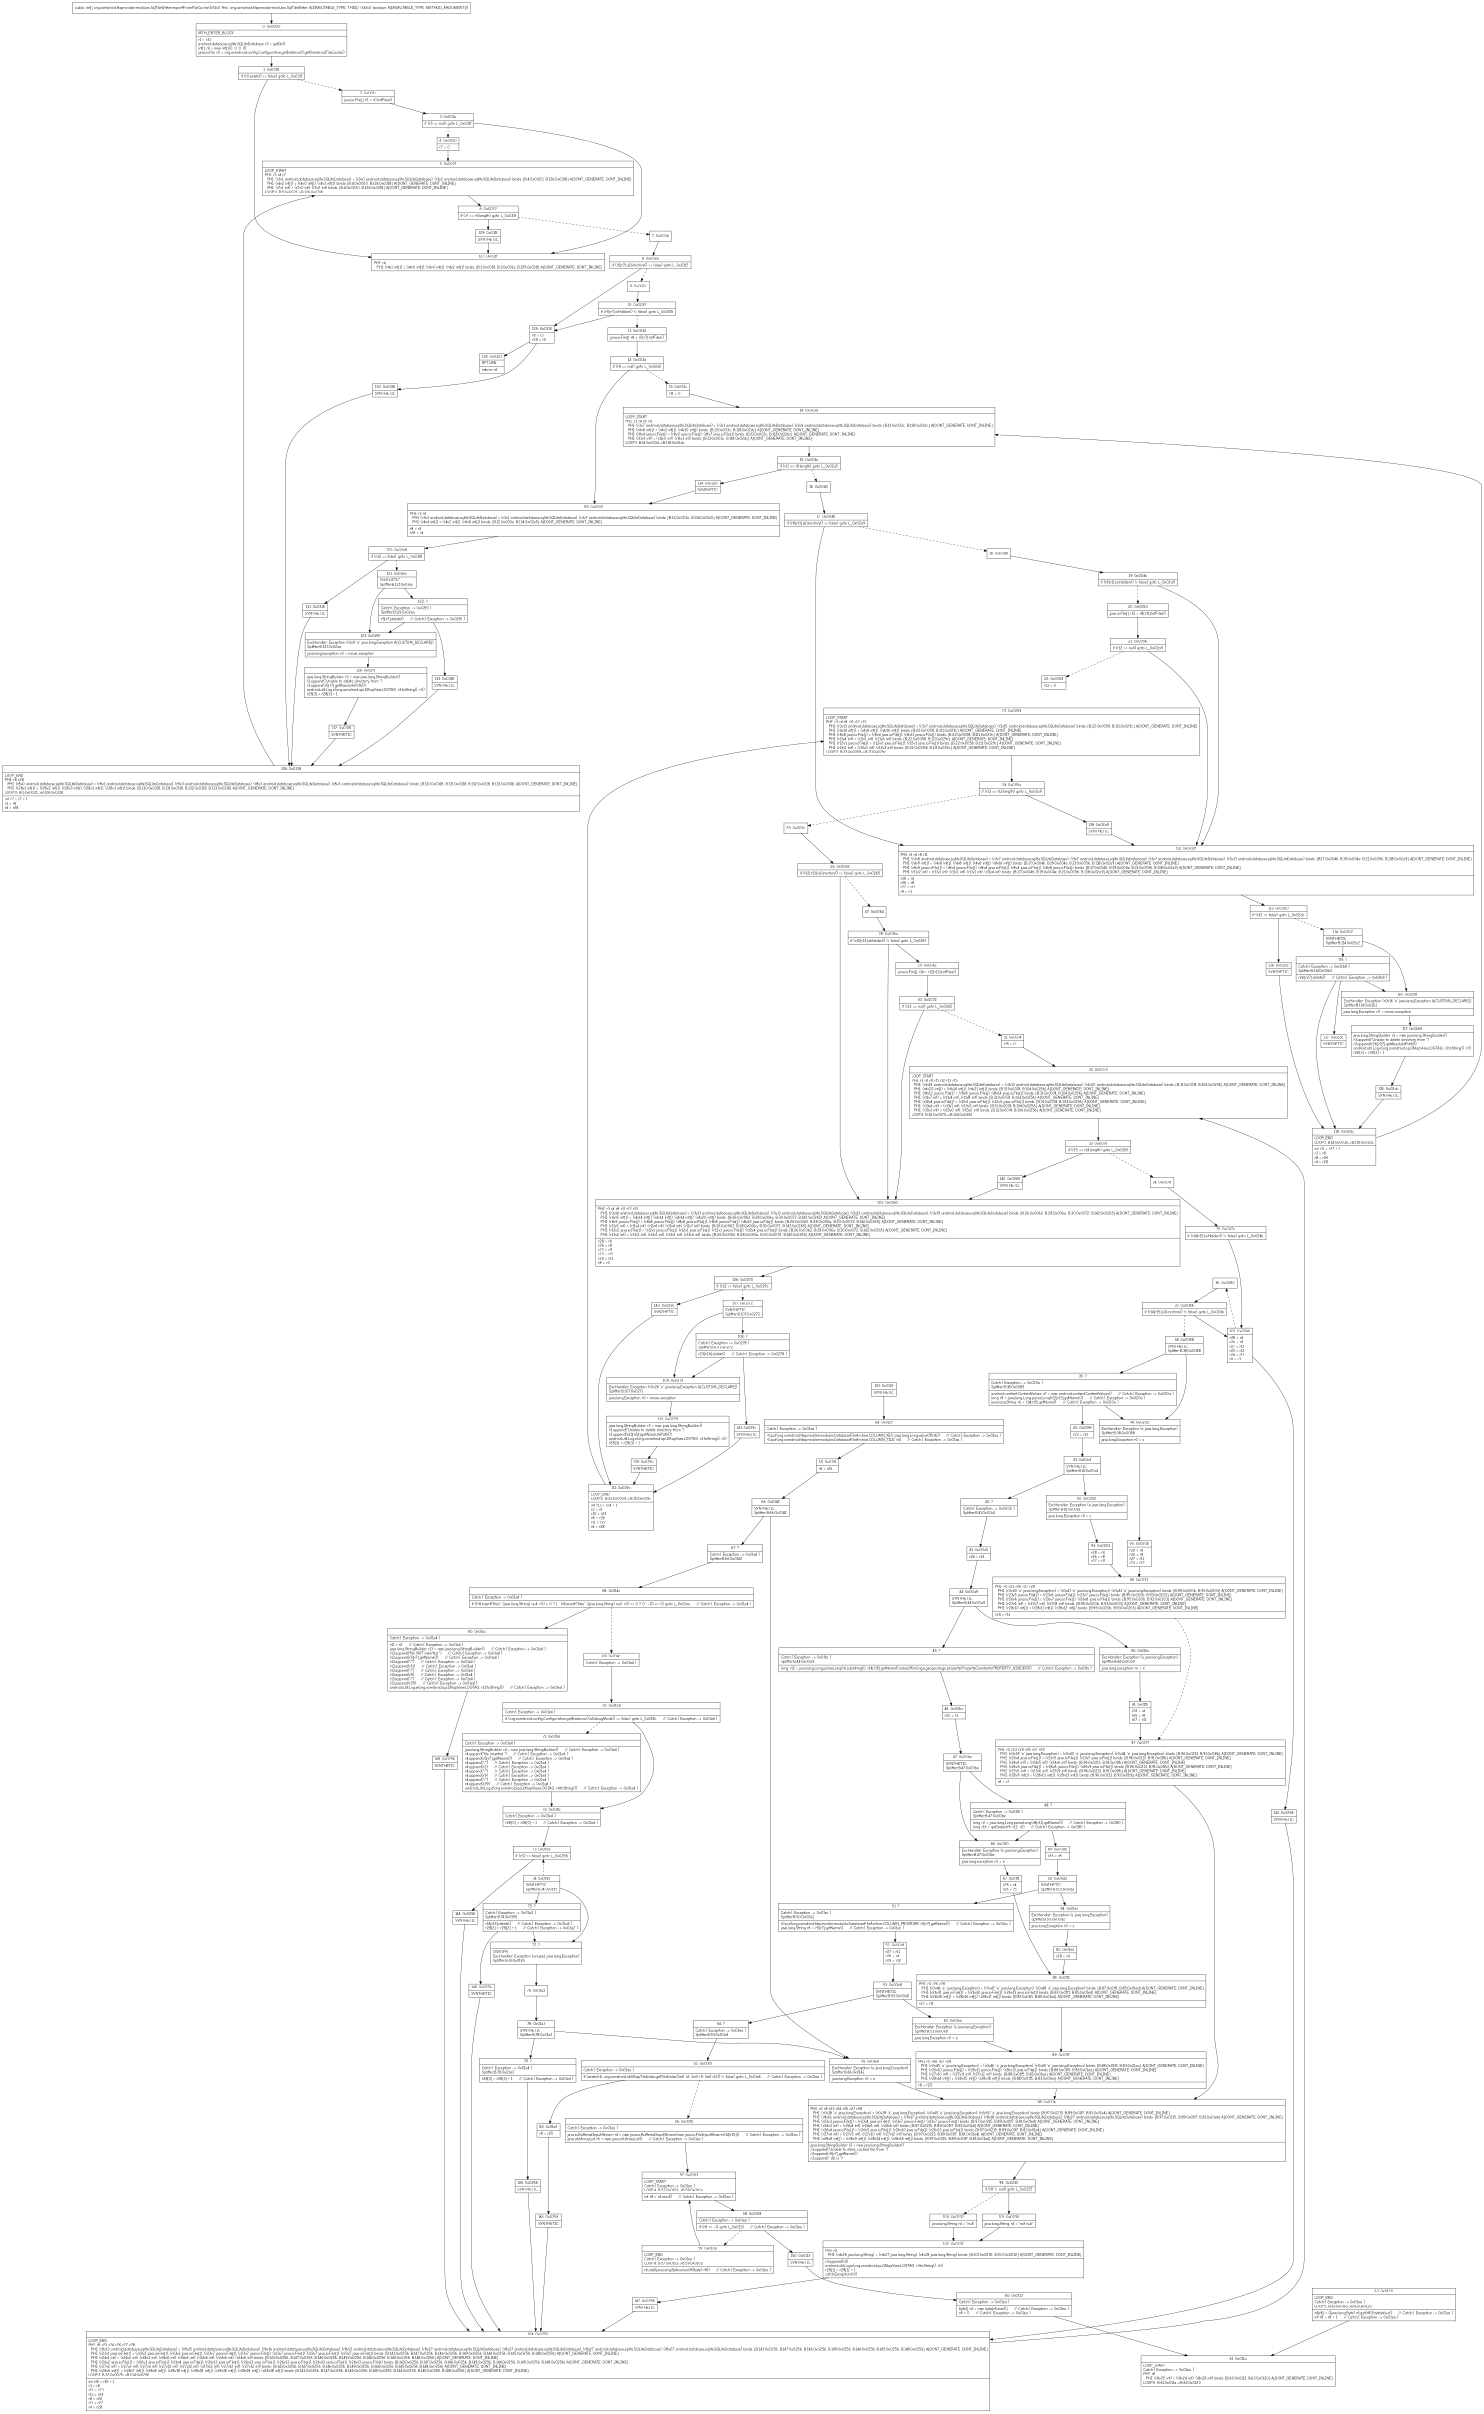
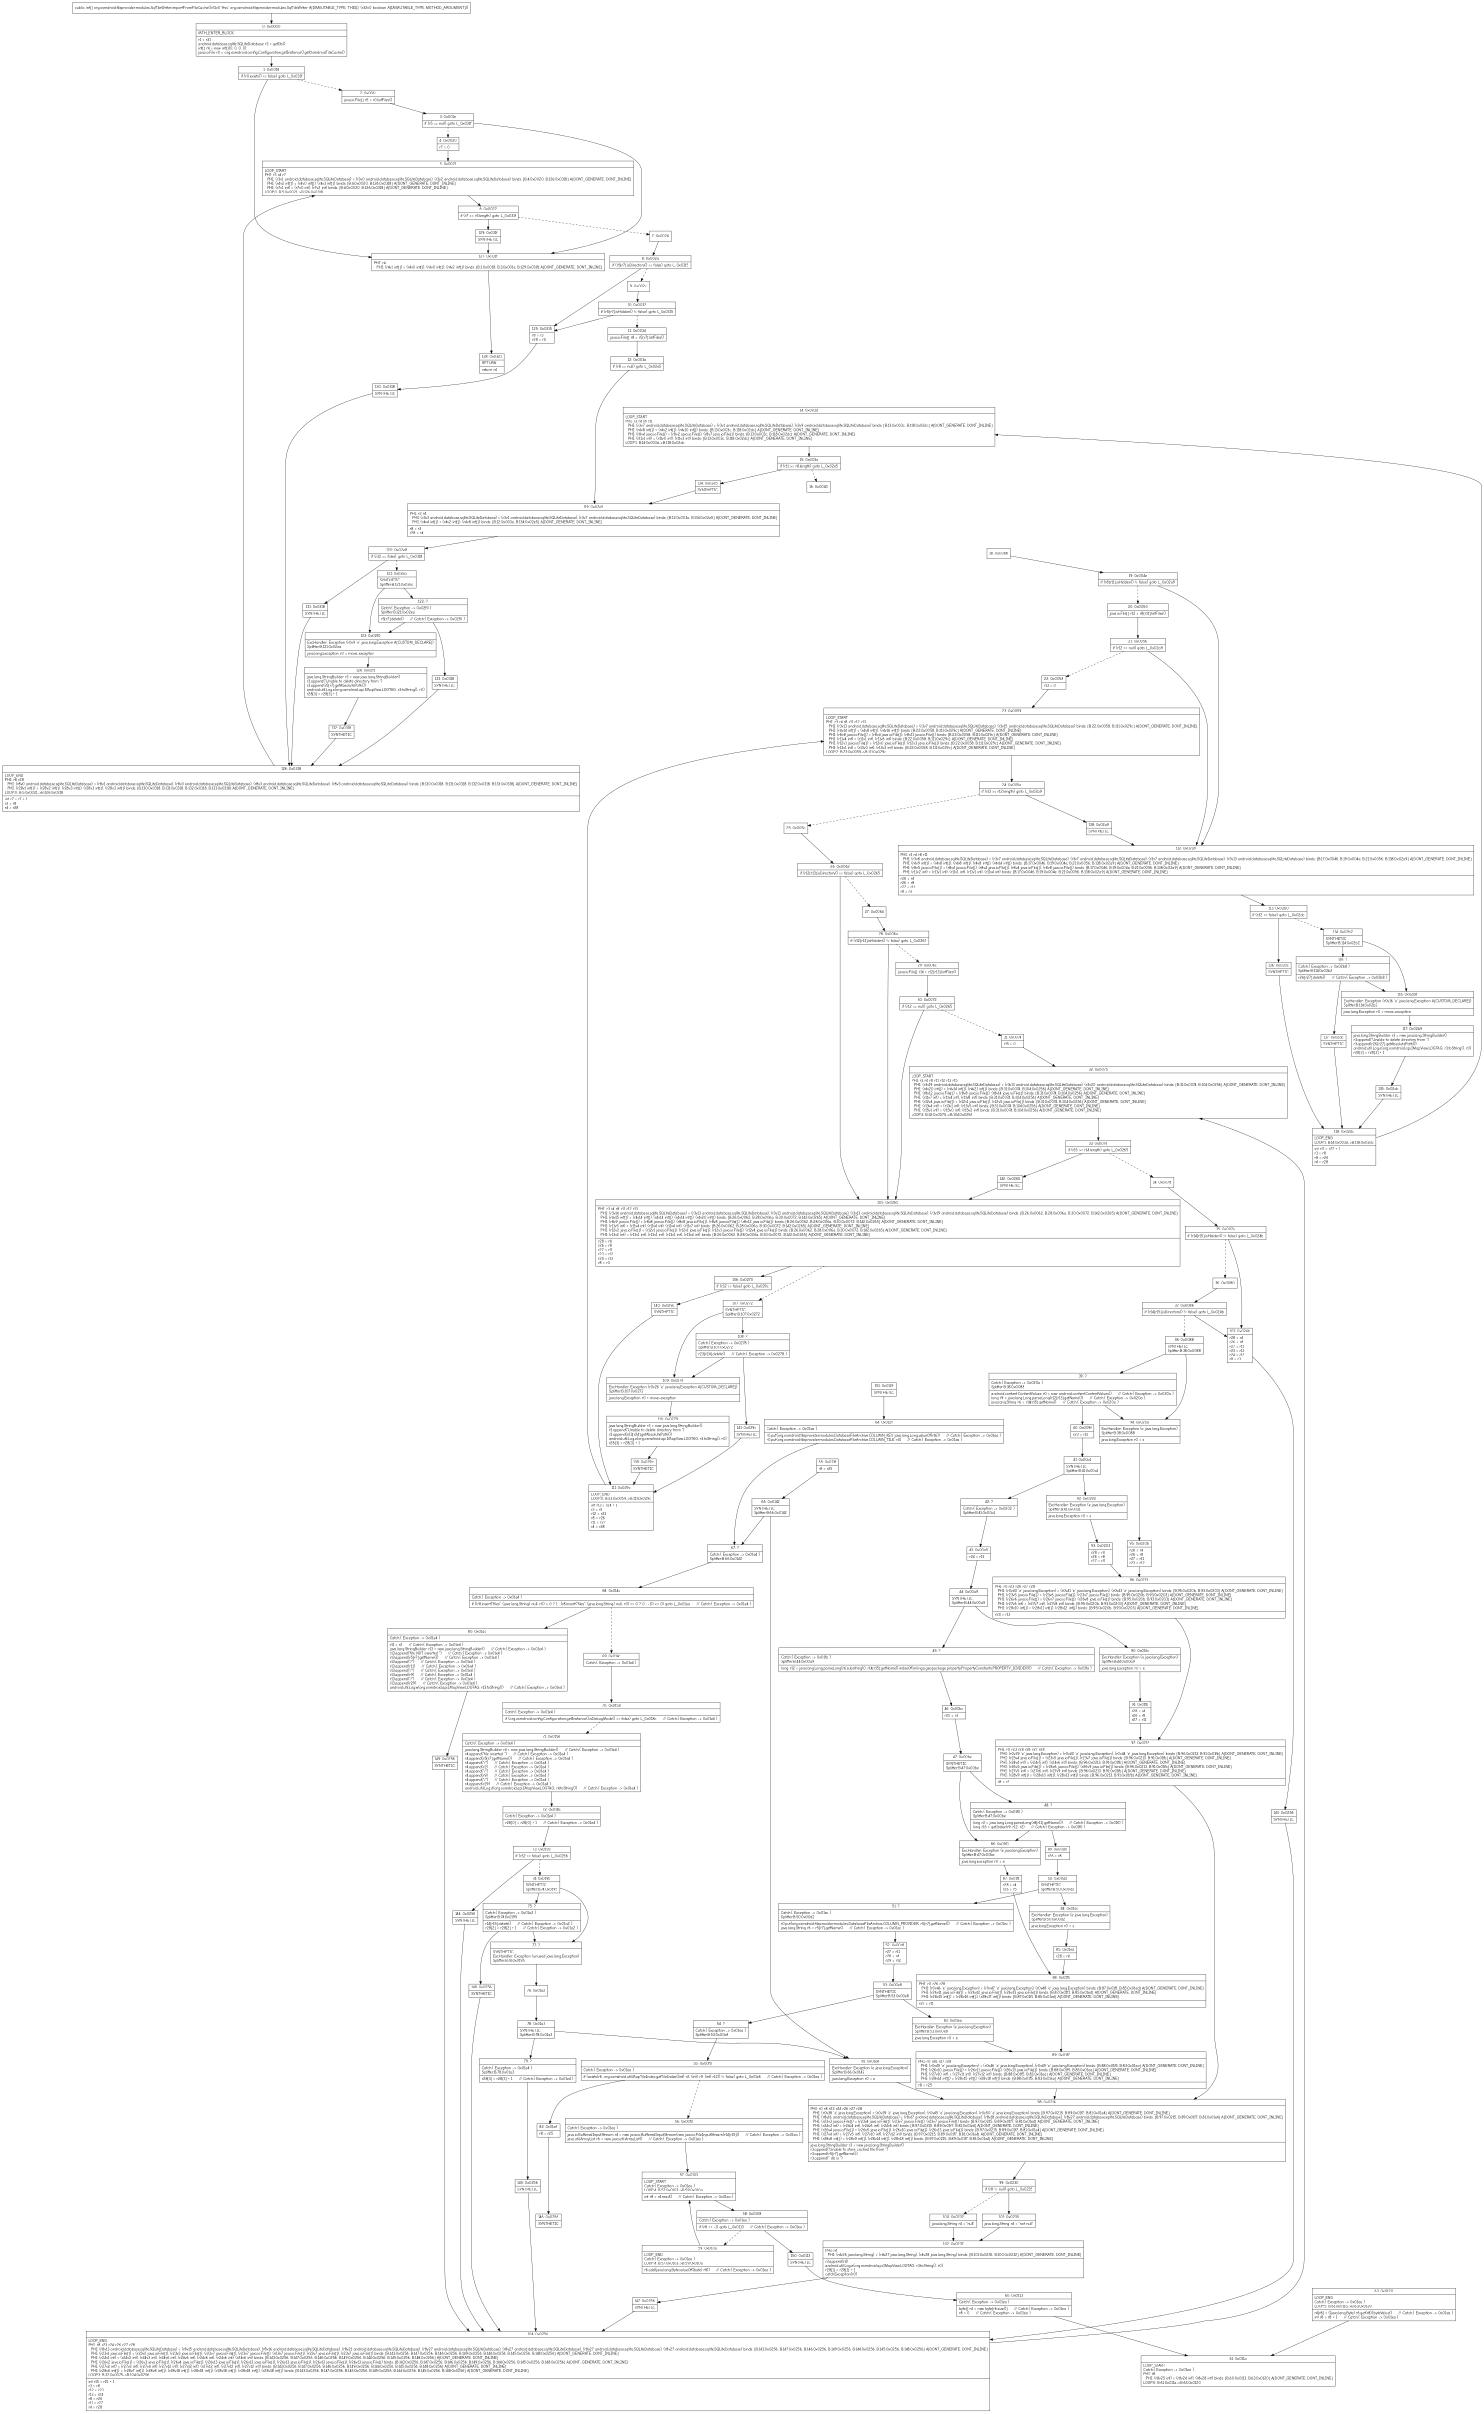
(518, 348) -> (490, 311)
(678, 390) -> none
(826, 520) -> none
none -> (1041, 697)
(907, 952) -> (907, 952)
(1316, 1053) -> (1338, 1087)
(743, 1294) -> (793, 1283)
(1231, 1310) -> (1225, 1257)
(852, 1450) -> (757, 1477)
(1186, 1679) -> (1186, 1679)
(652, 1777) -> none
(544, 1869) -> (540, 1866)
(500, 1952) -> (503, 1952)
(545, 2278) -> none
